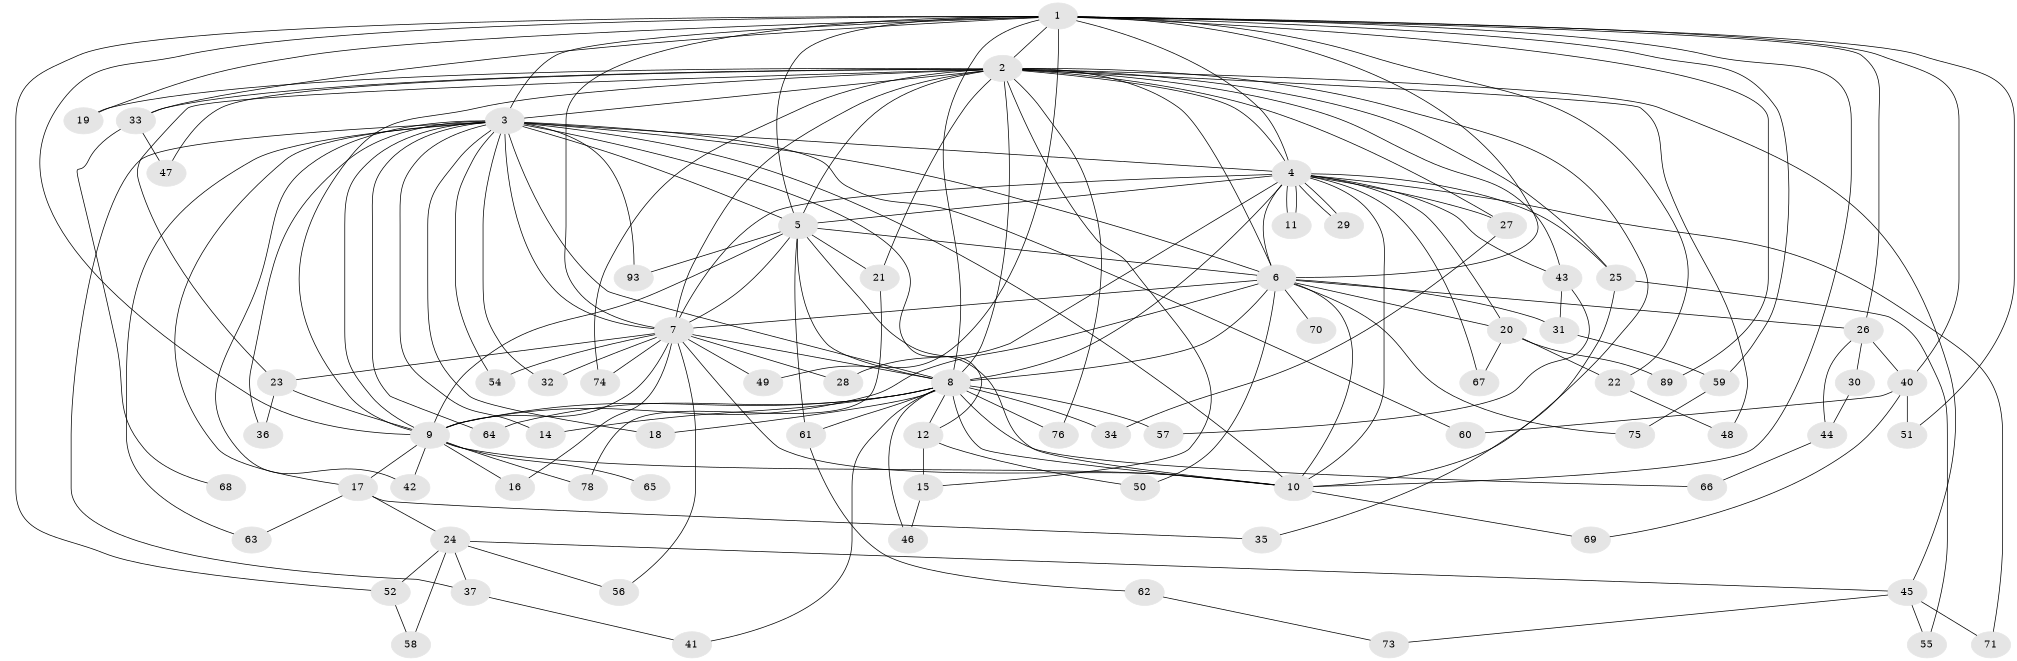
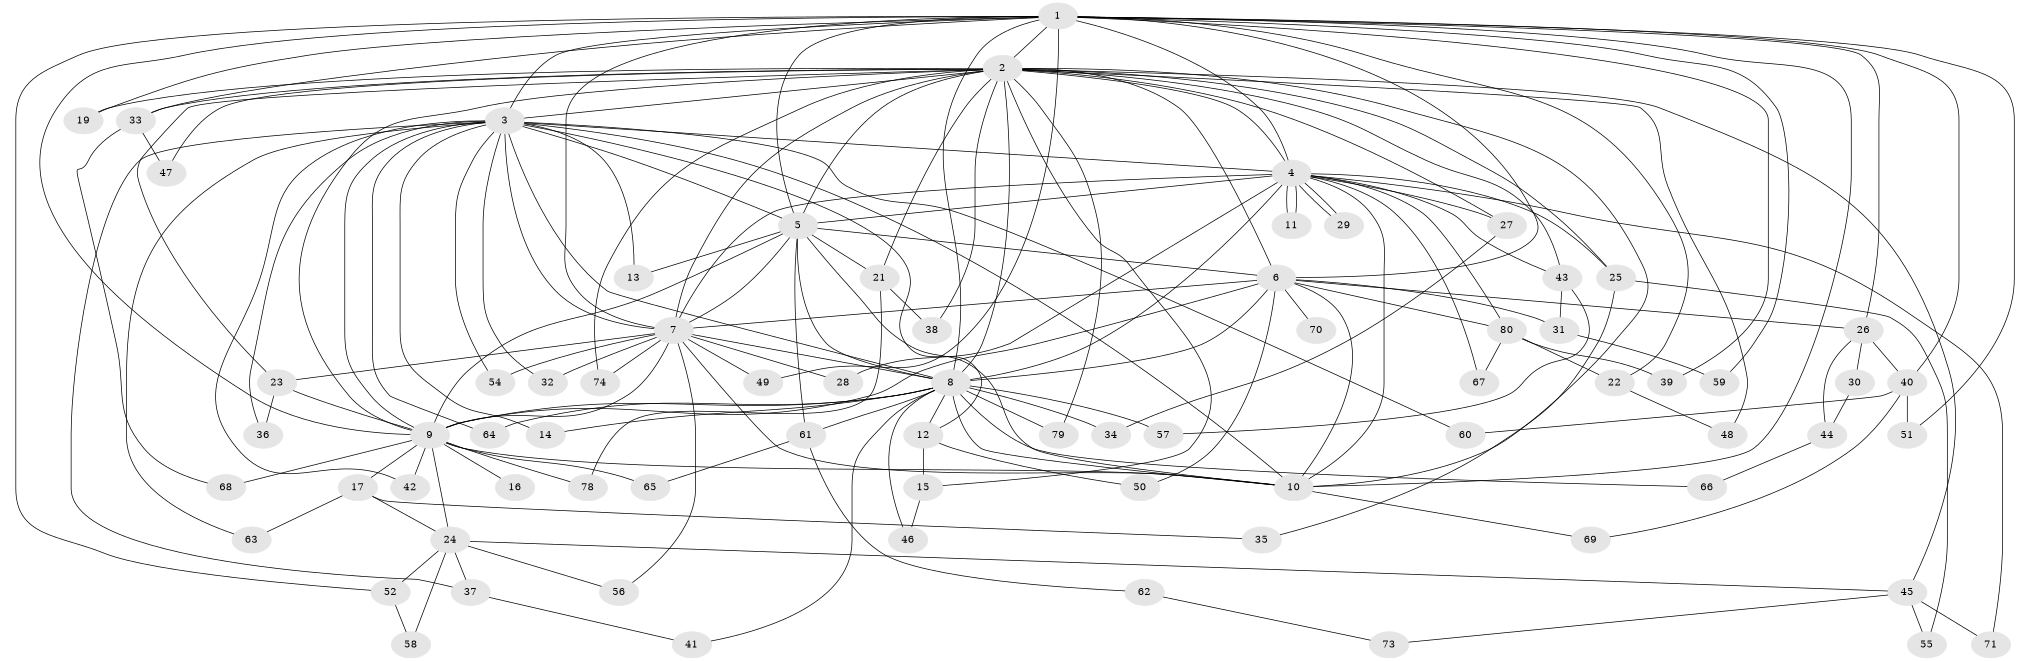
(897, 169) -> none
(1264, 223) -> none
(200, 257) -> none
(634, 278) -> (634, 278)
none -> (932, 330)
(1507, 330) -> (1507, 330)
(1667, 383) -> (1667, 383)
(611, 418) -> none
(656, 435) -> none
(1059, 435) -> (1059, 435)
(1635, 435) -> none
none -> (328, 461)
none -> (728, 461)
none -> (440, 488)
